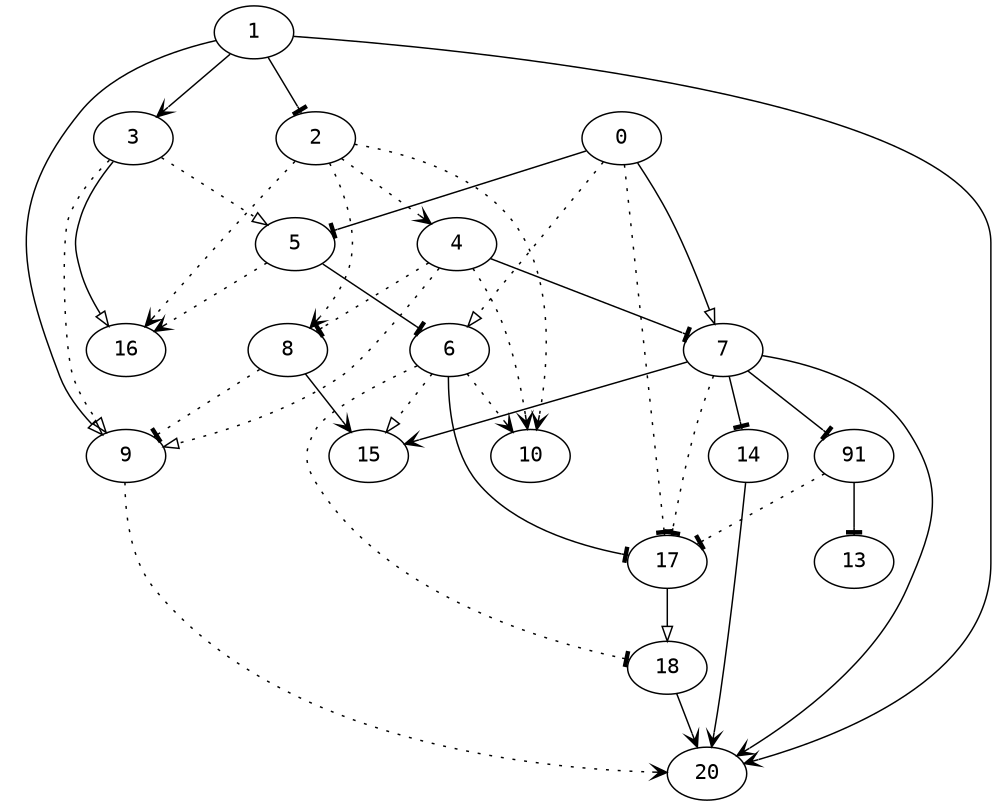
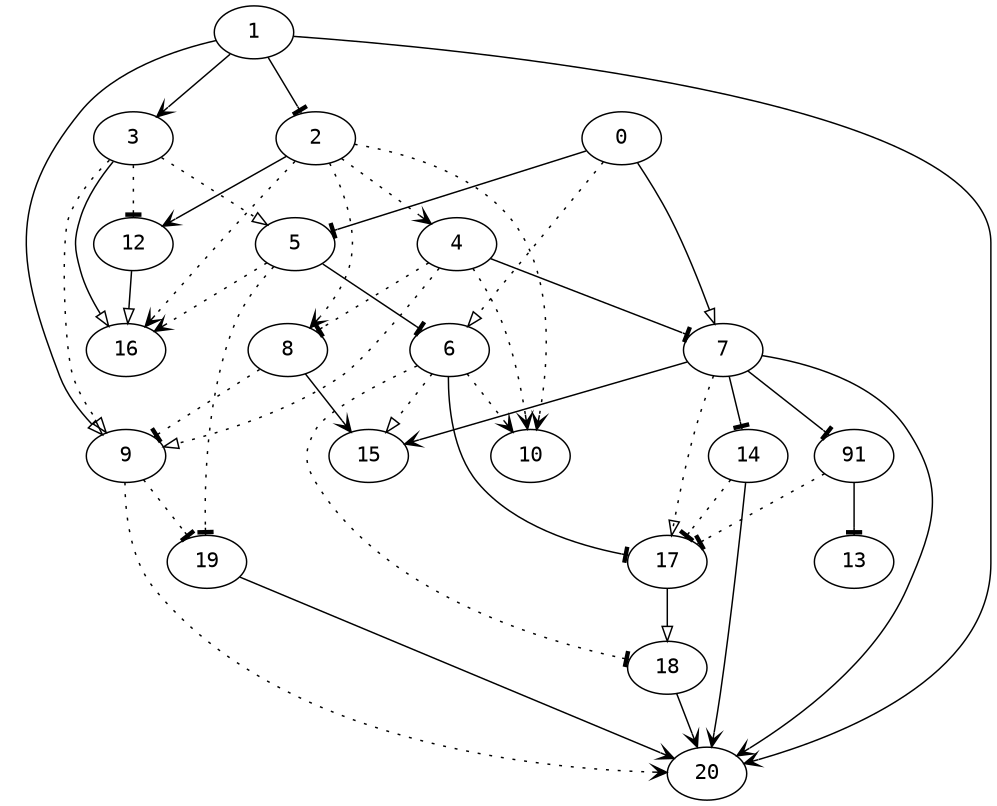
none -> (133, 244)
(644, 346) -> (710, 506)
(690, 451) -> (690, 451)
none -> (207, 562)
